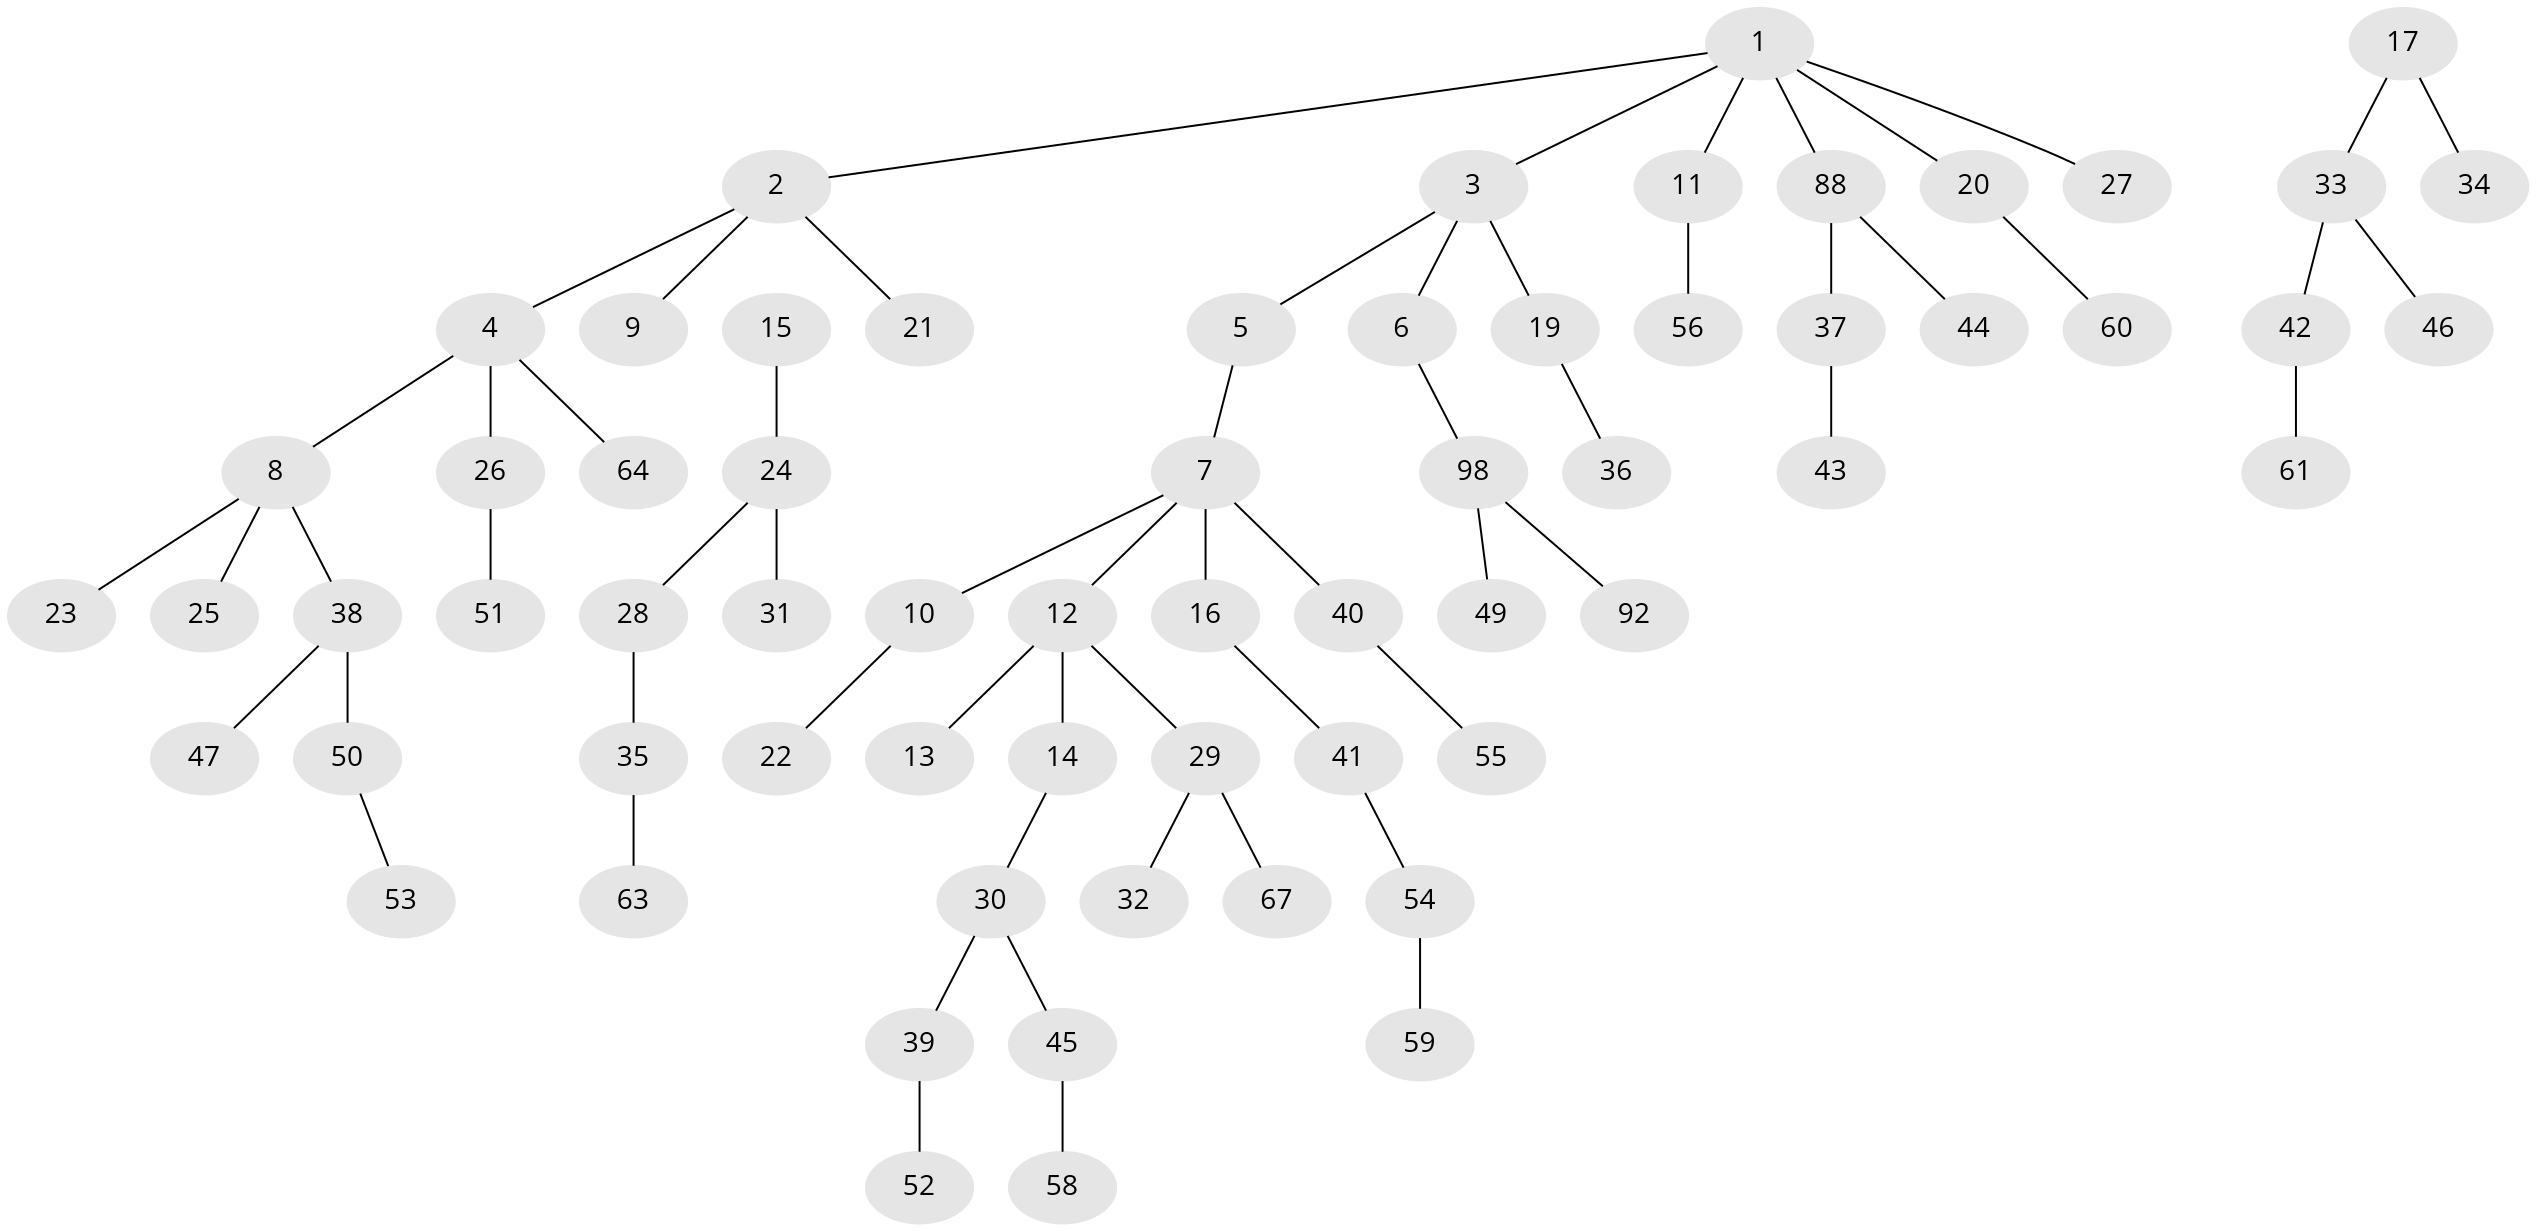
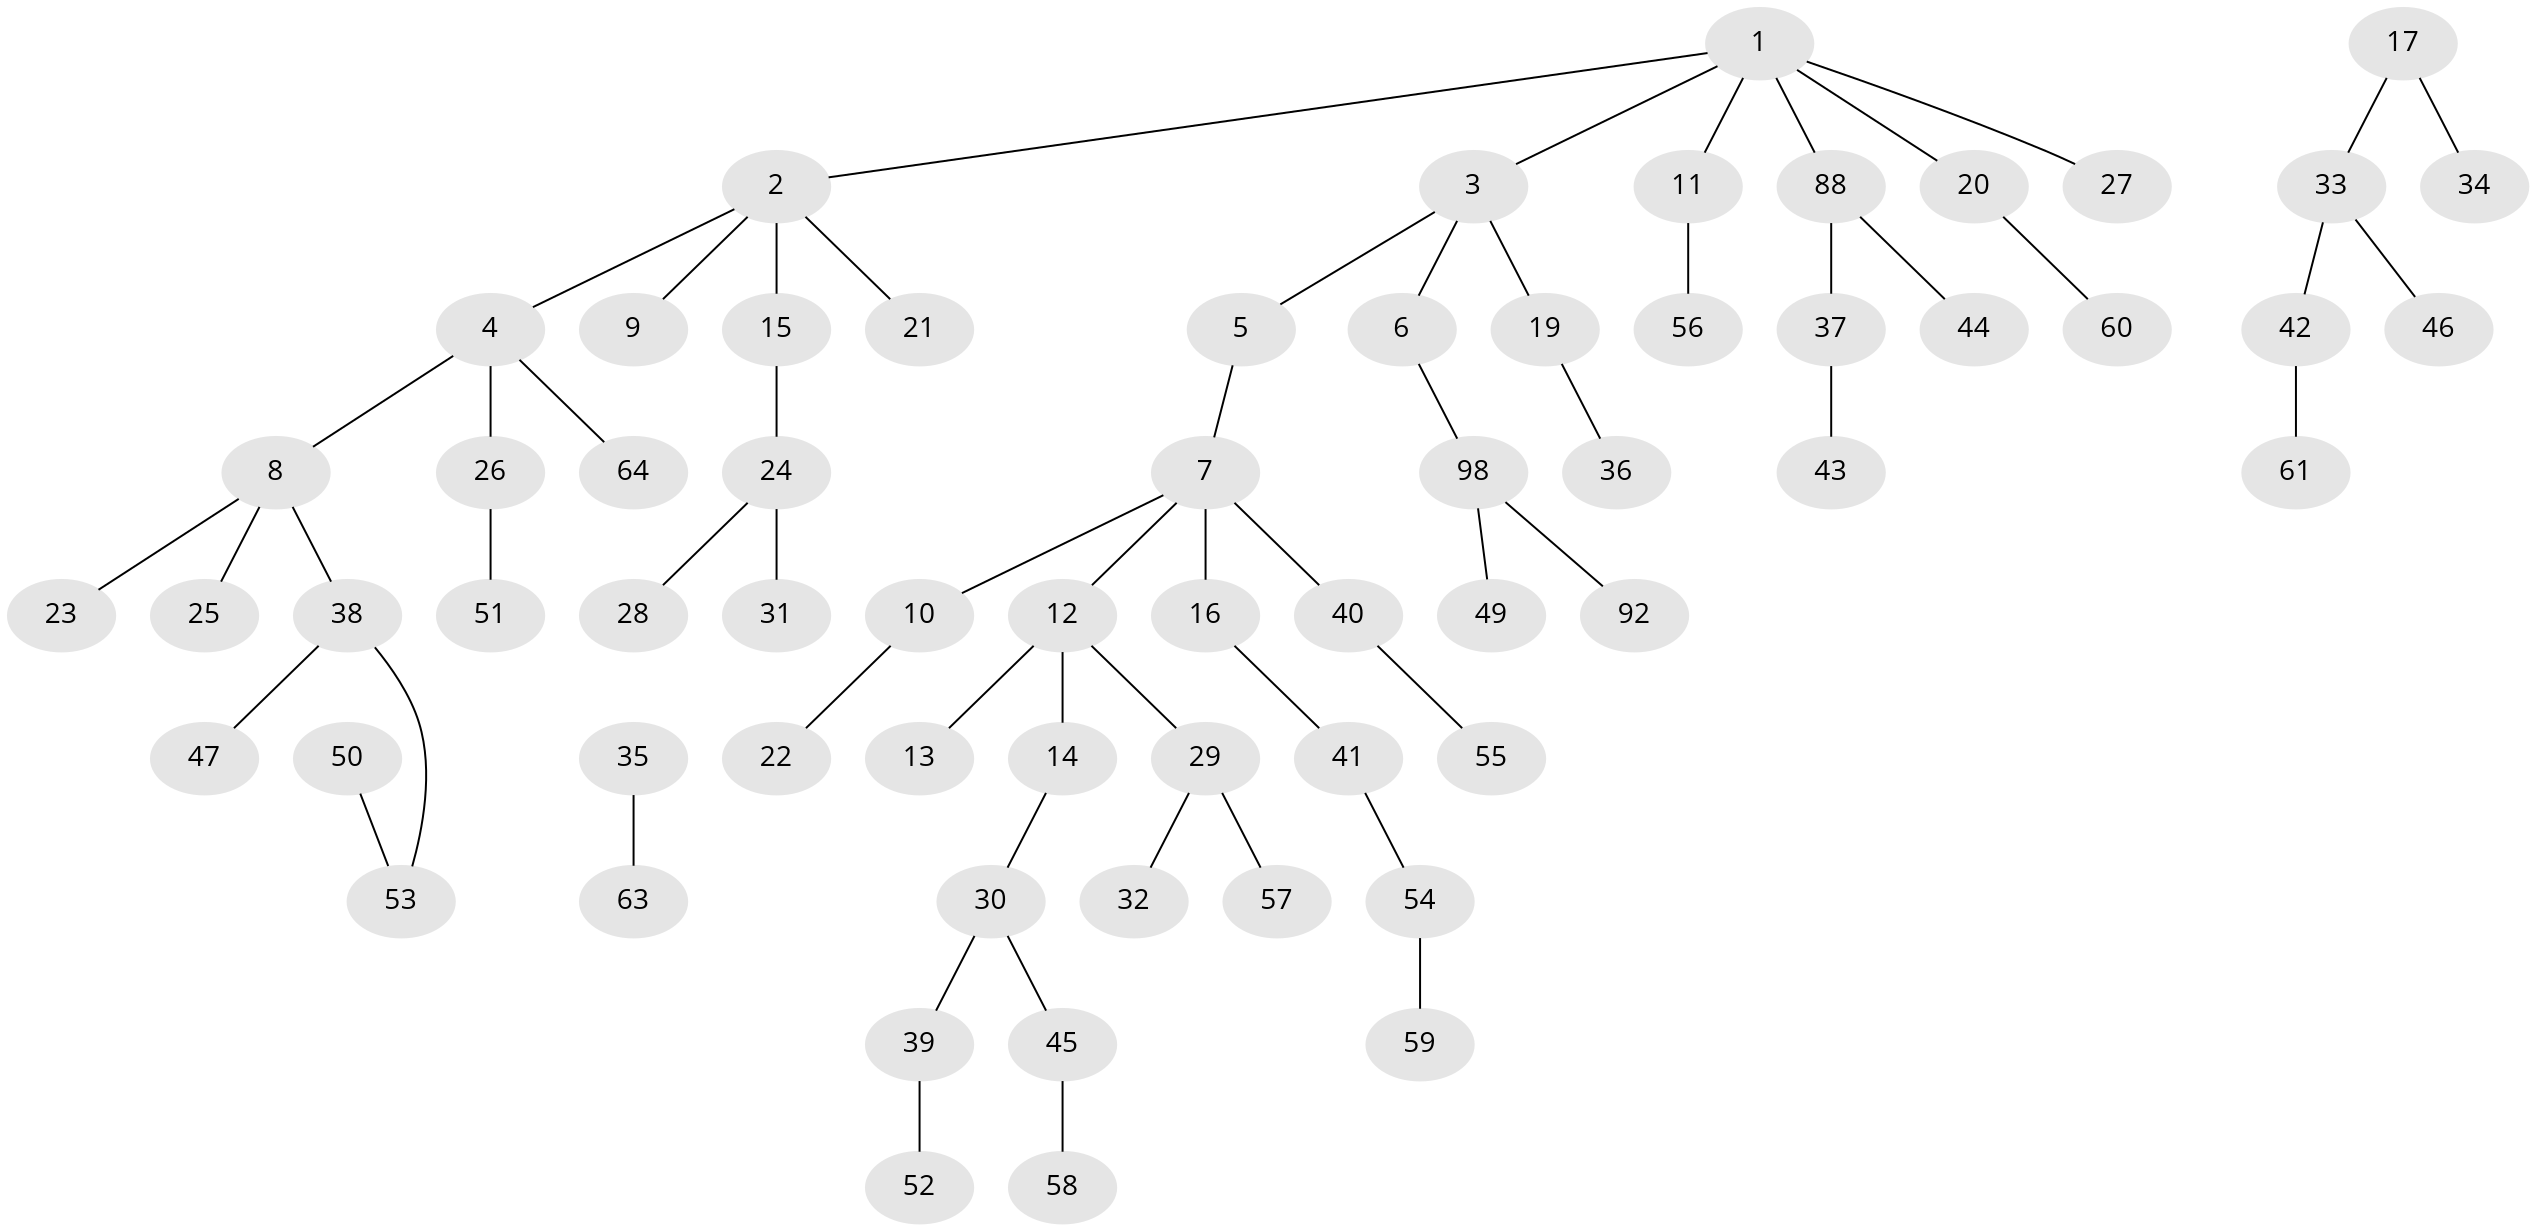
none -> (777, 258)
(348, 687) -> (425, 751)
(634, 687) -> none
(1277, 902) -> (1277, 902)
